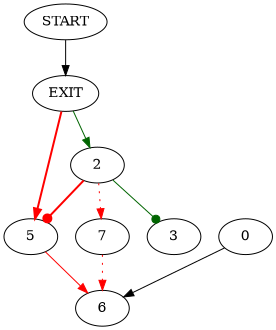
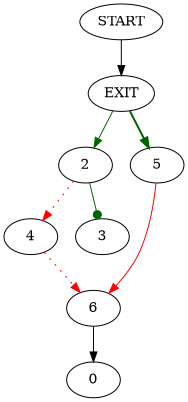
(49, 160) -> (137, 125)
(67, 198) -> none
(102, 237) -> (31, 237)
(179, 270) -> (93, 339)
